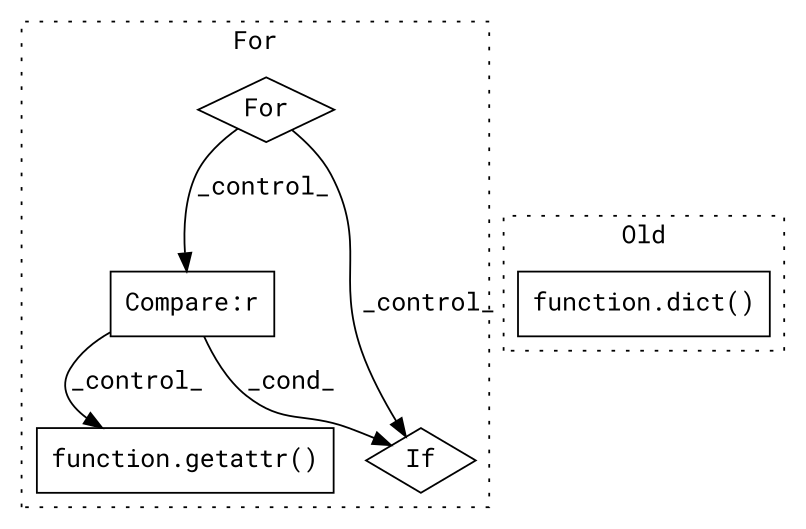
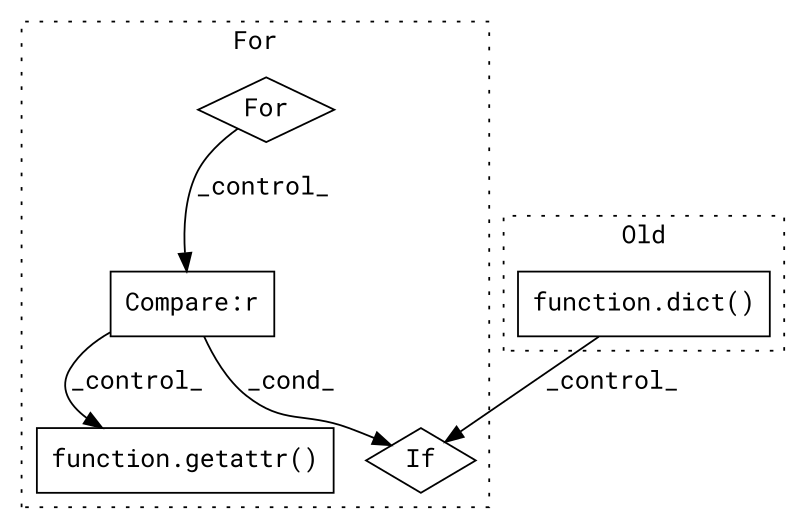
(350, 271) -> (530, 384)
